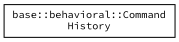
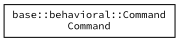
(90, 21) -> (90, 21)
